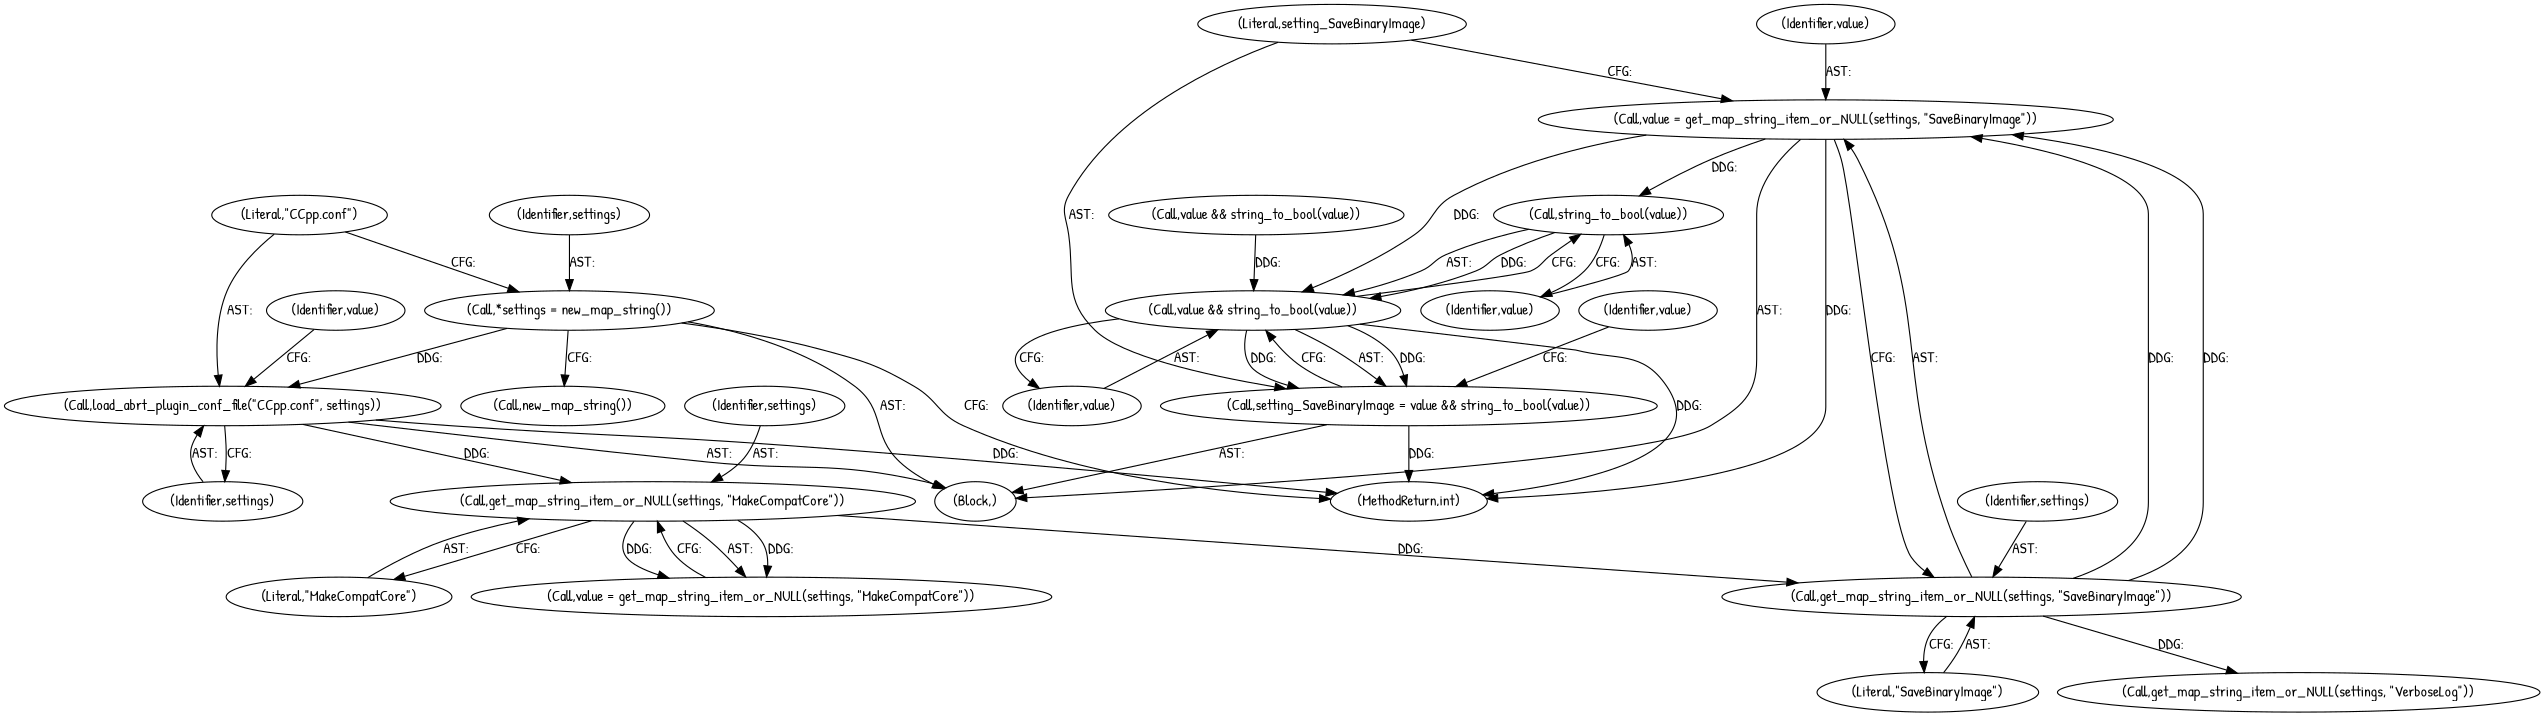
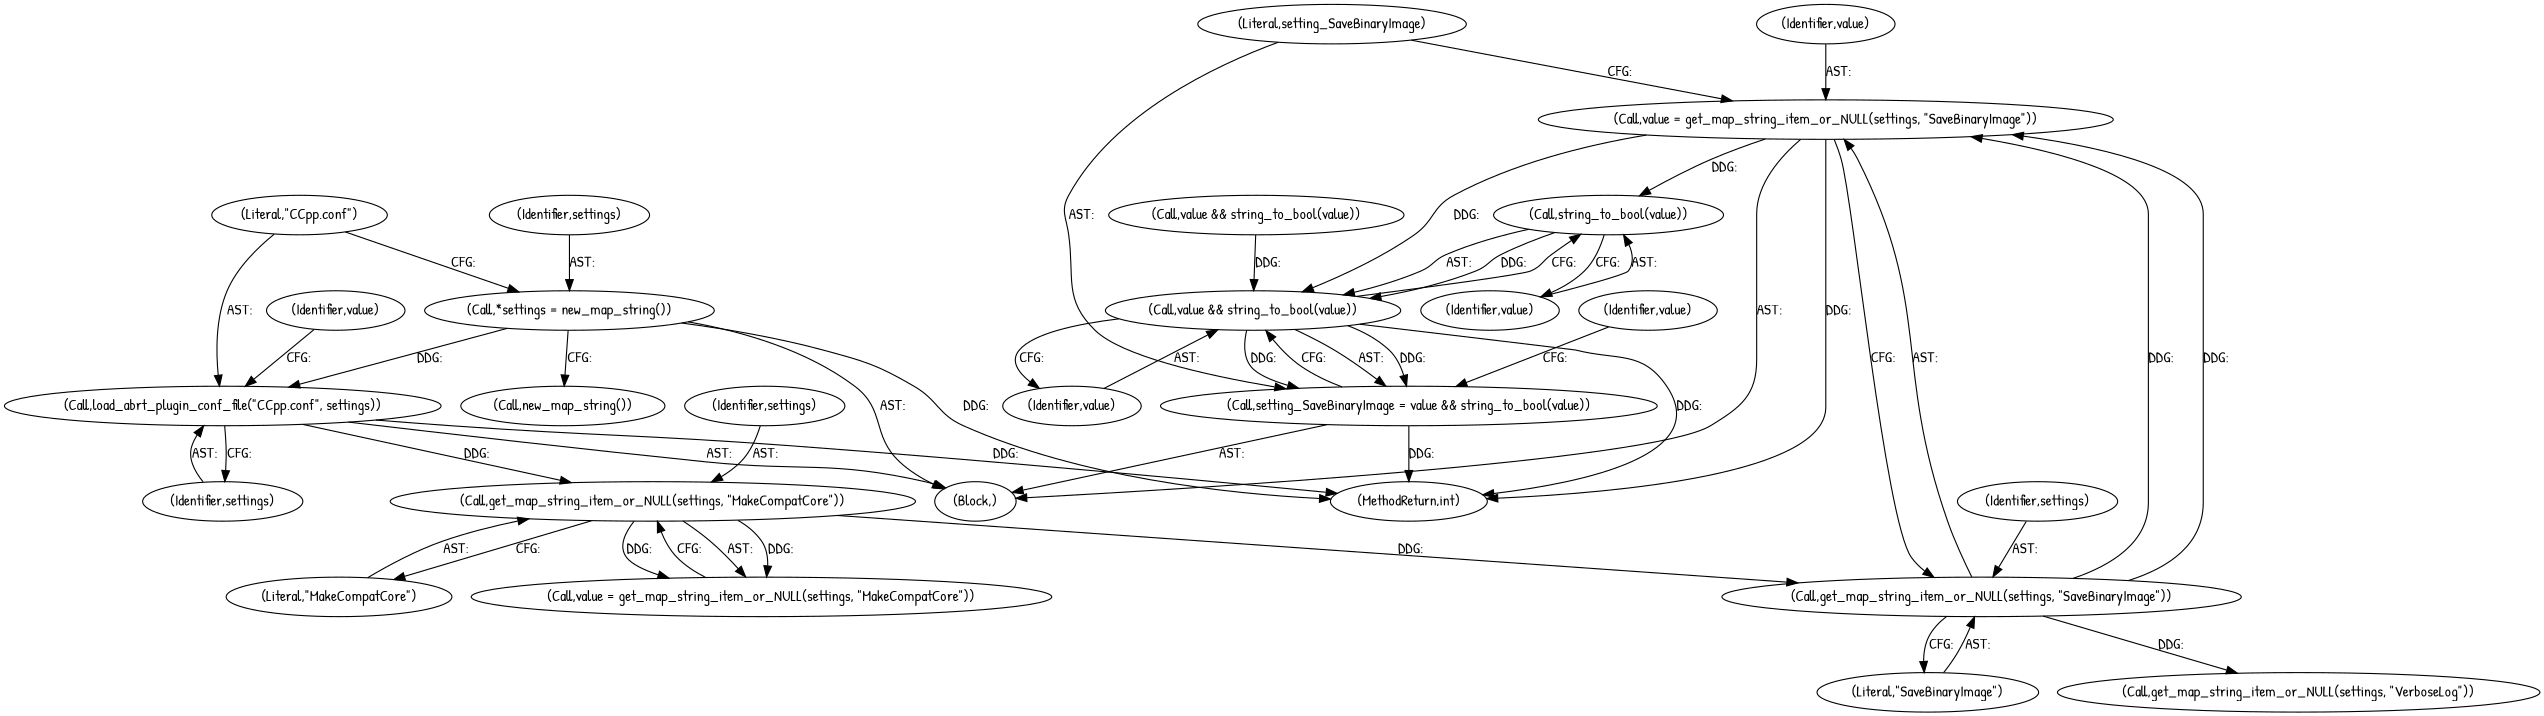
(978, 406) -> (978, 406)
